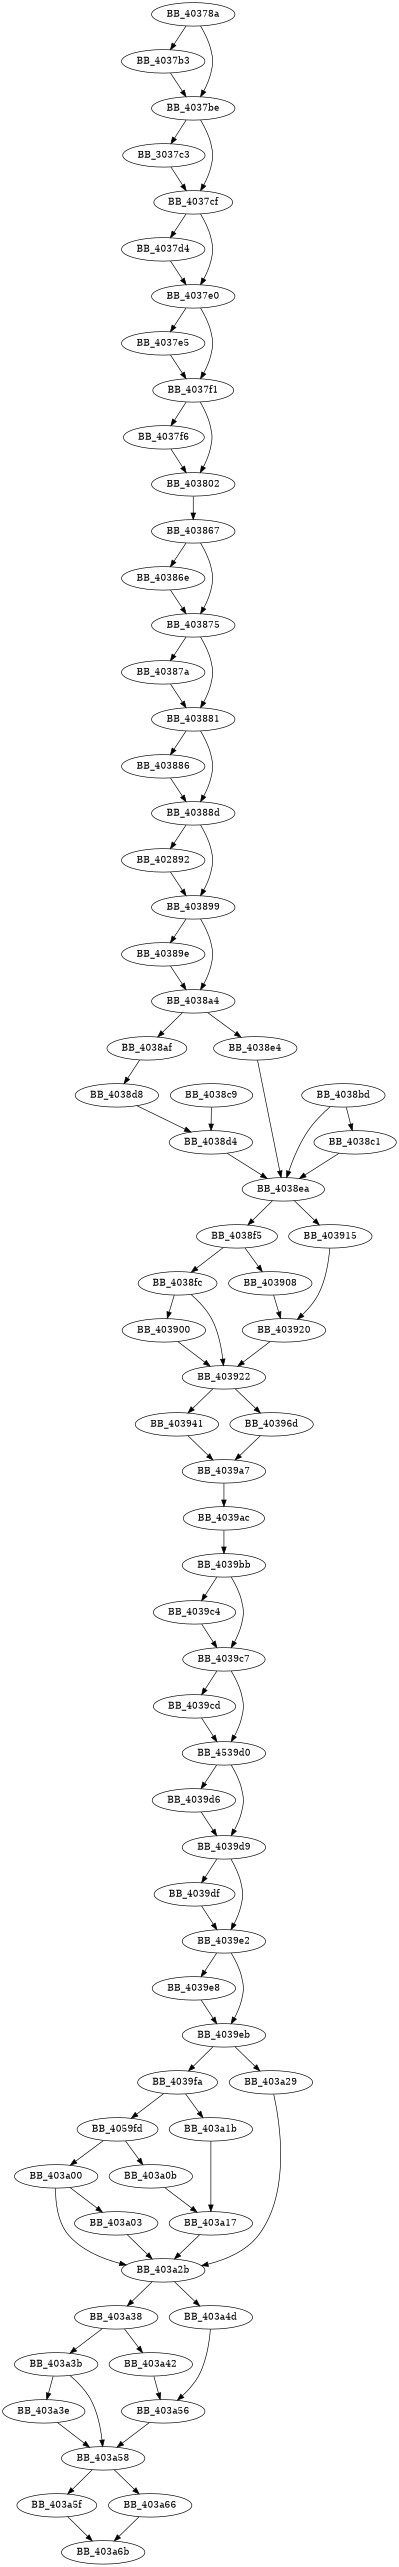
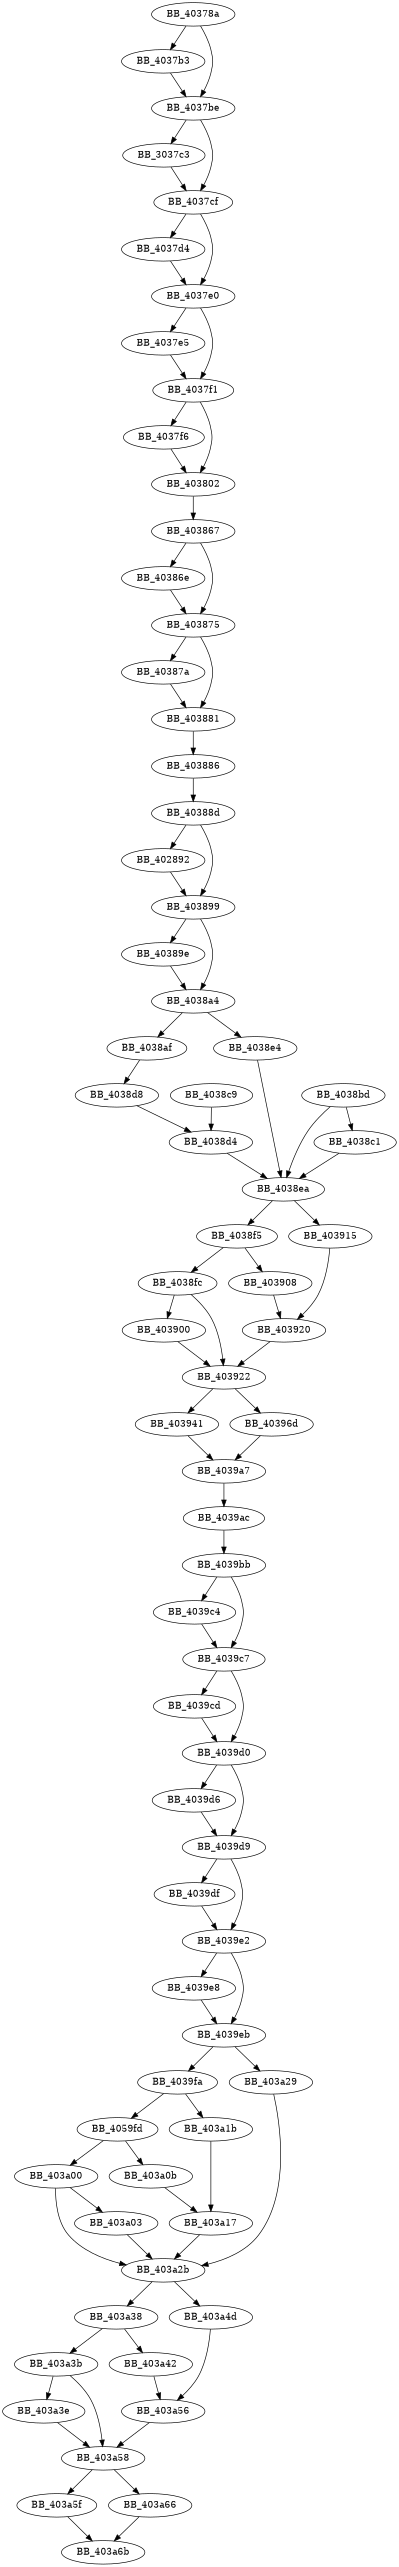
(212, 763) -> none
(224, 1753) -> (224, 1753)
